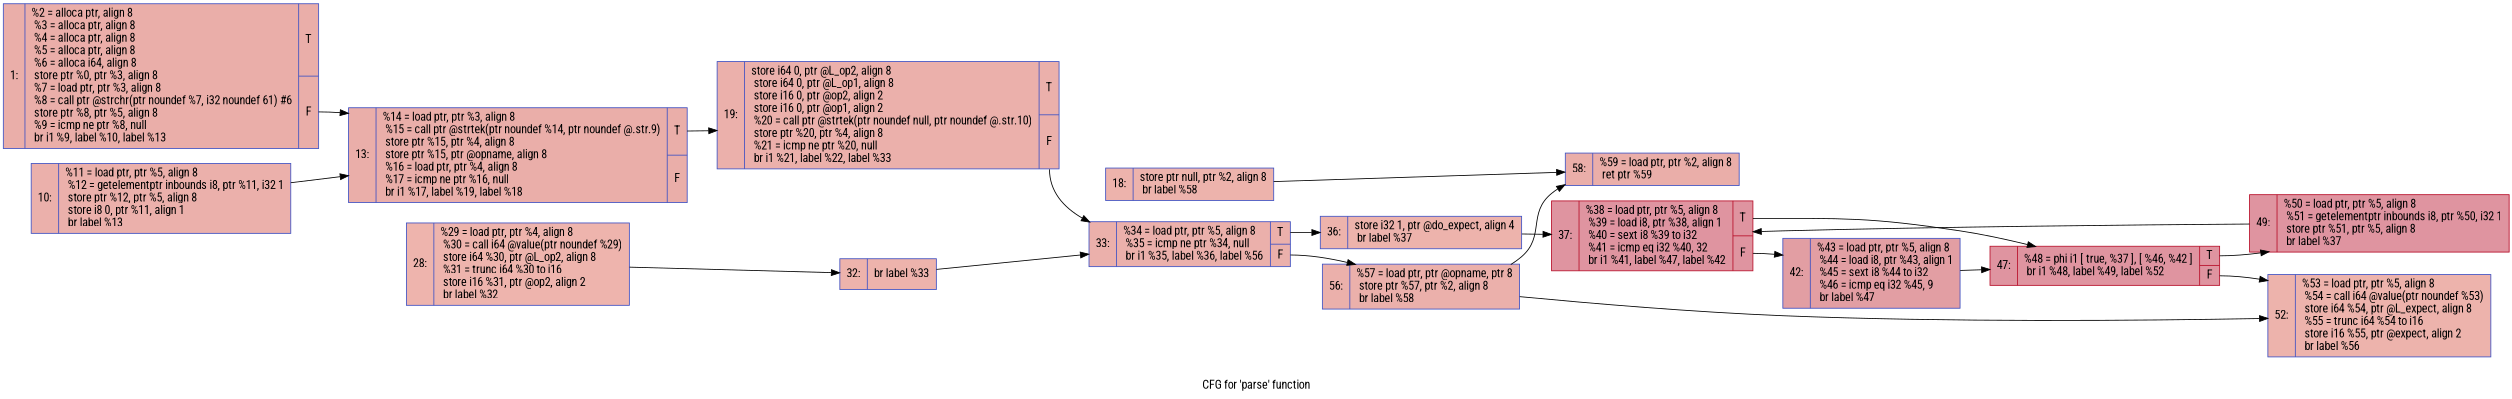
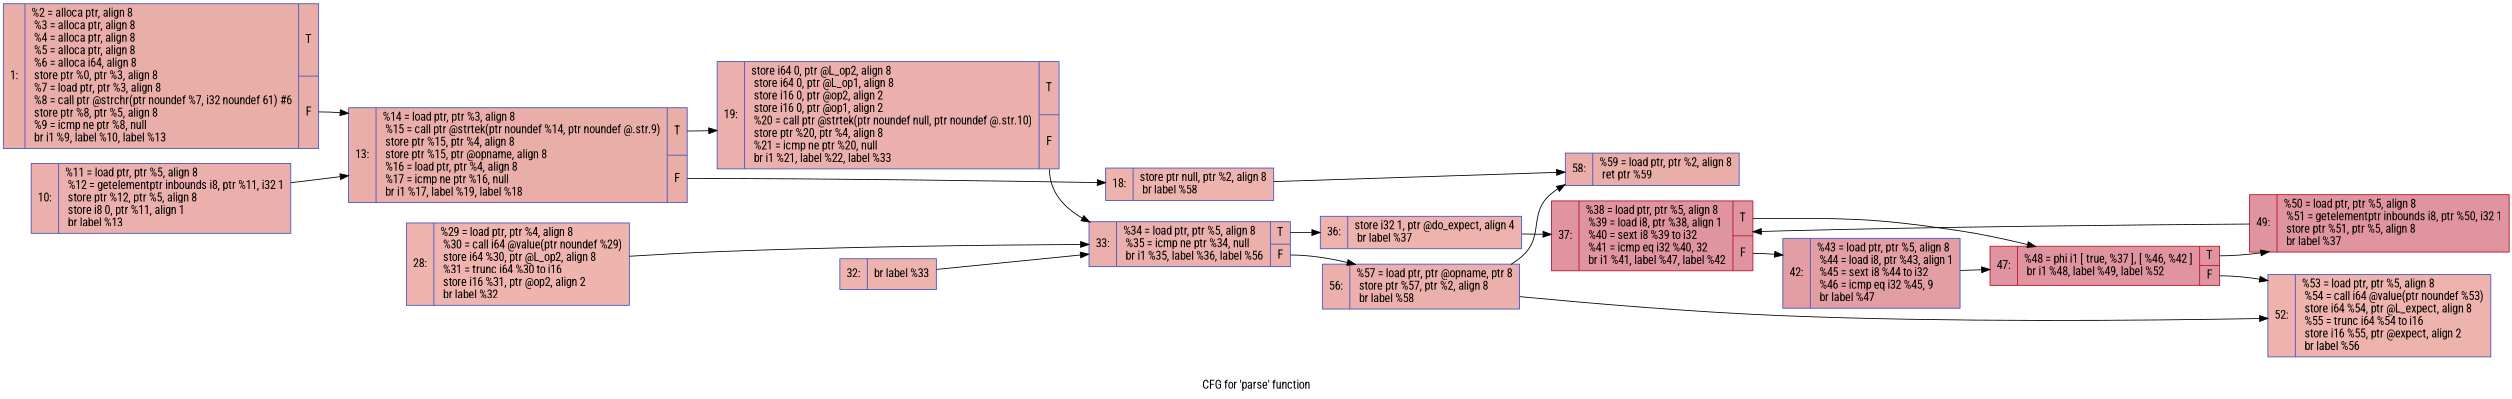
none -> (892, 180)
(730, 270) -> (855, 248)
